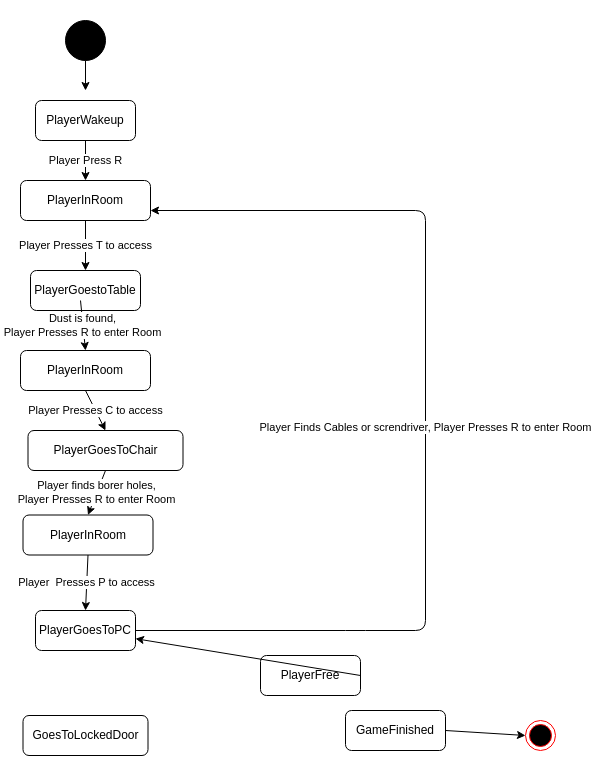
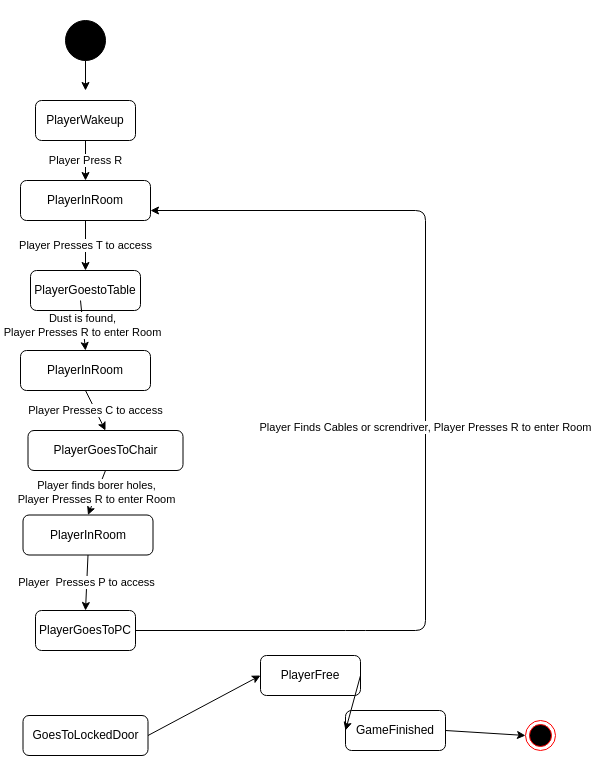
(252, 658) -> (354, 700)
none -> (201, 707)
